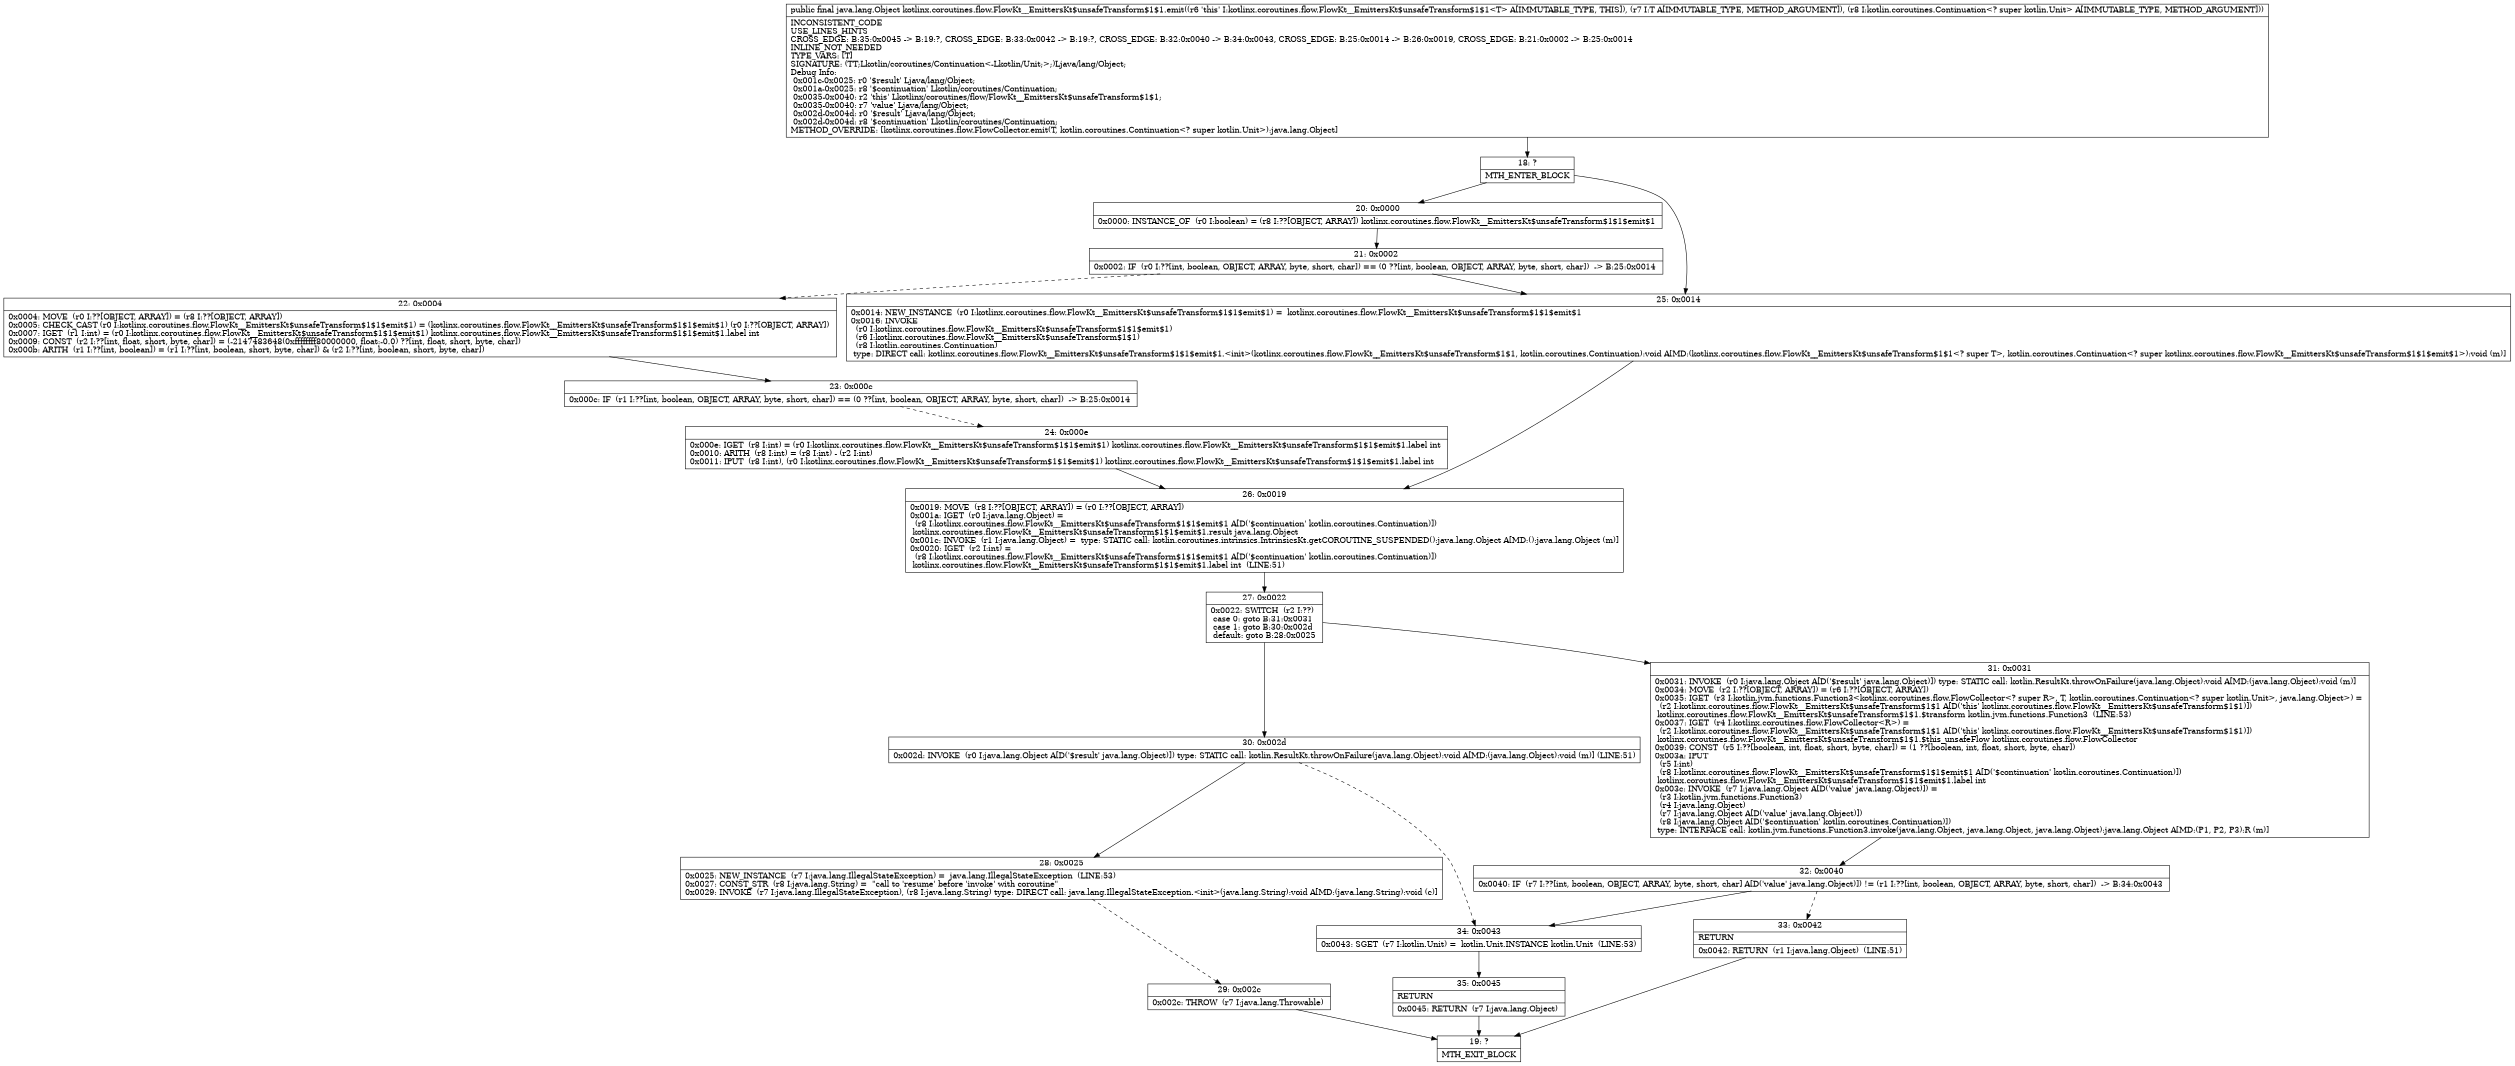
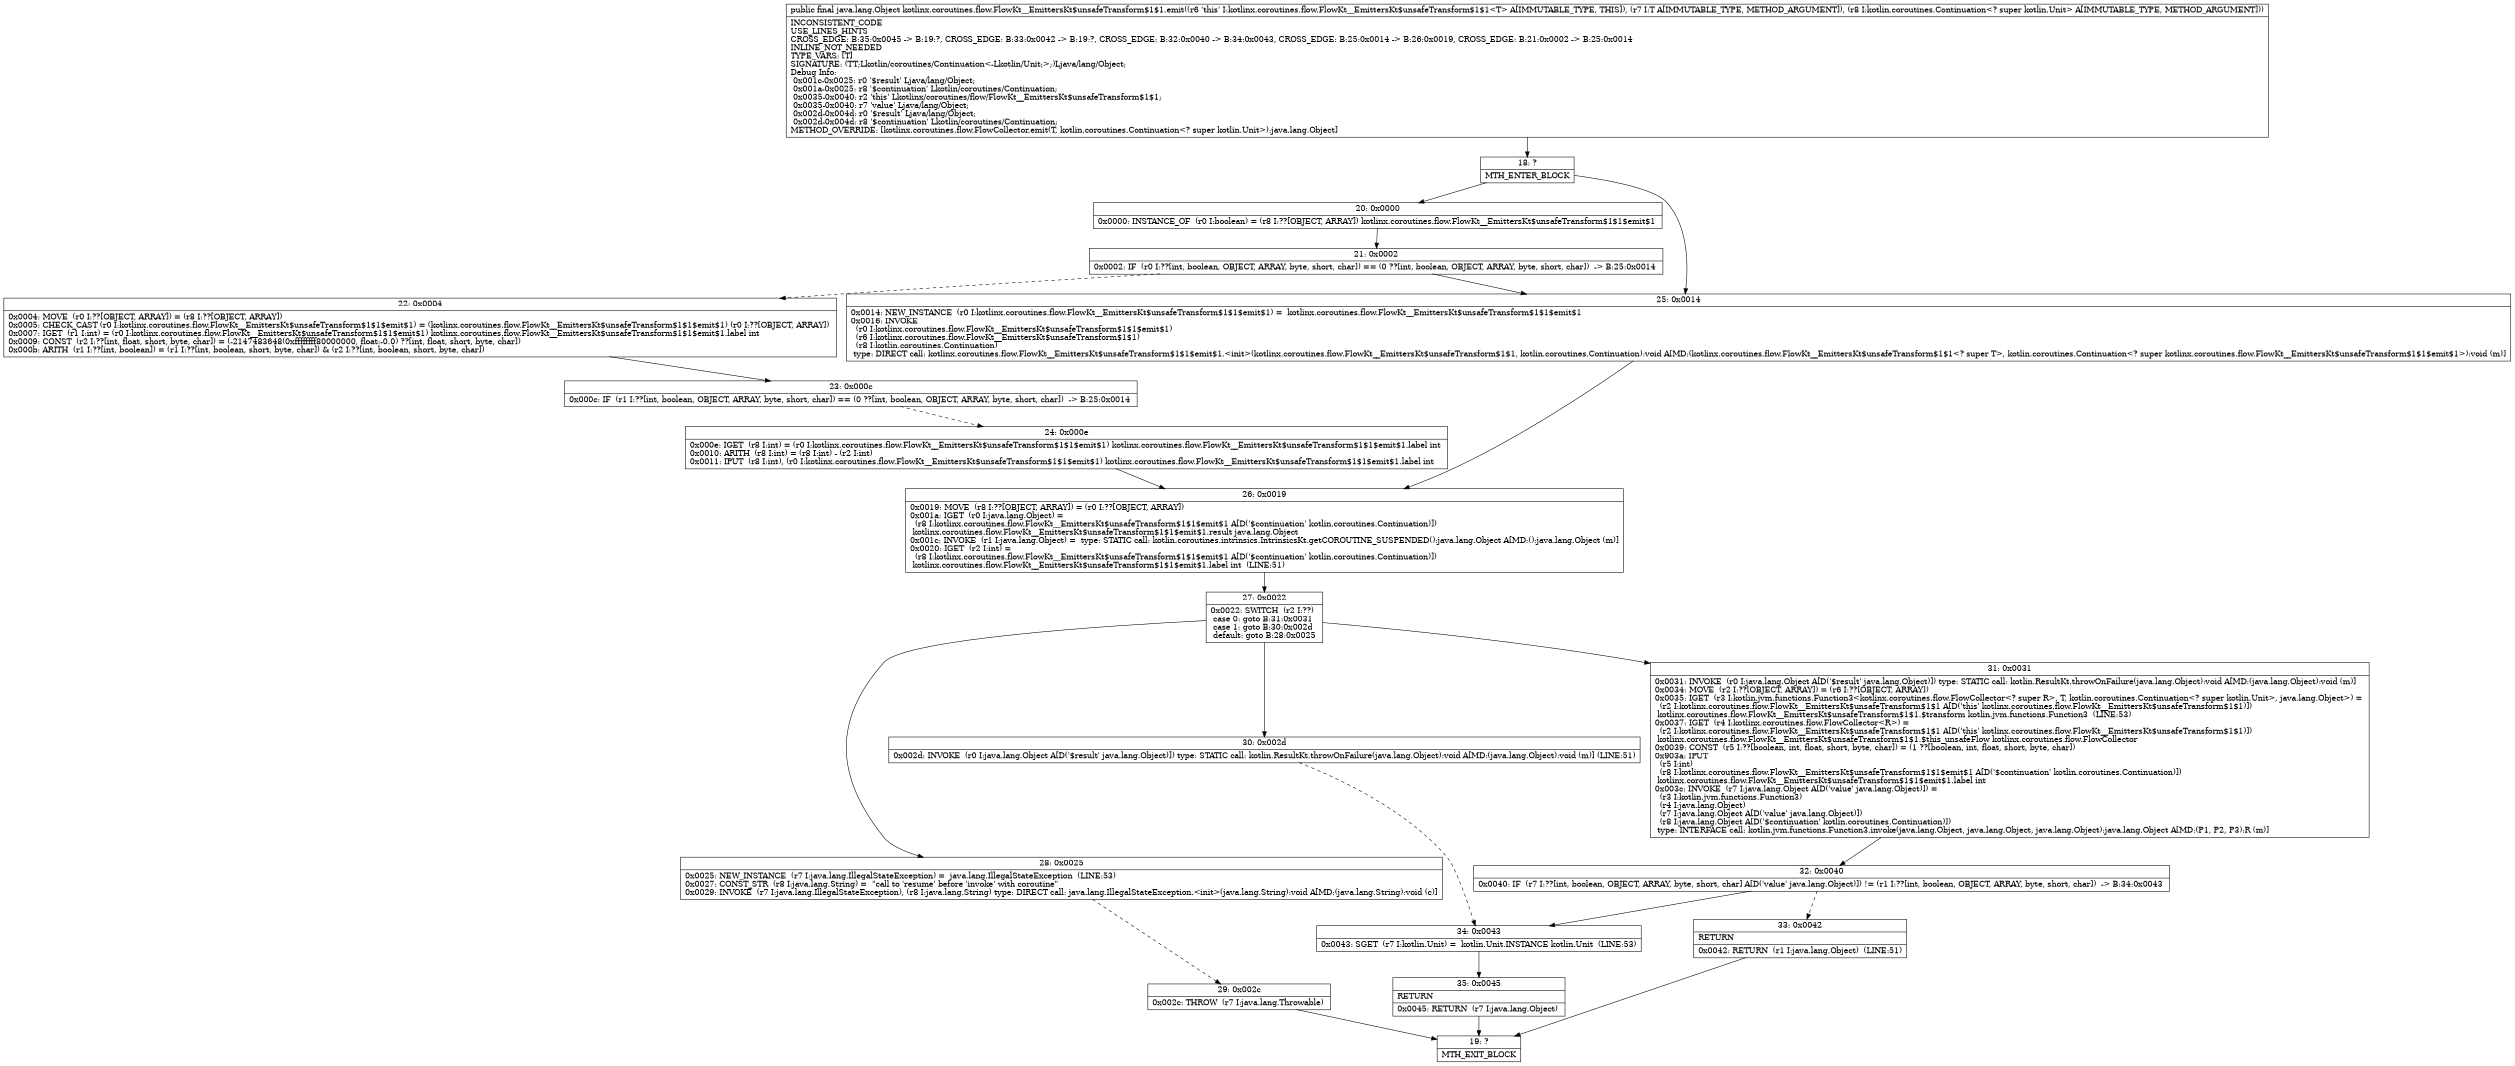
(1684, 756) -> (1684, 756)
(1172, 809) -> (927, 647)
